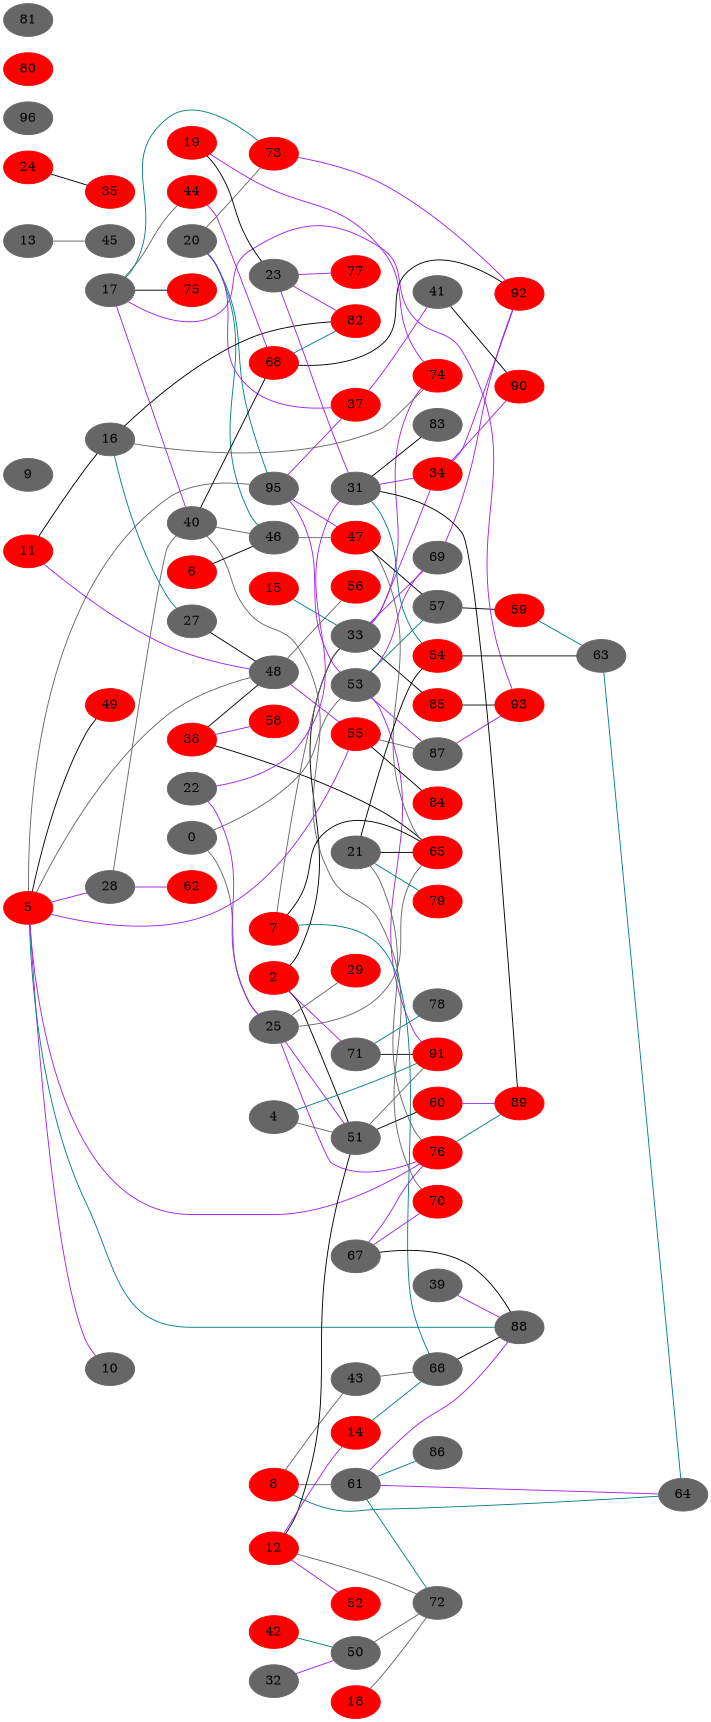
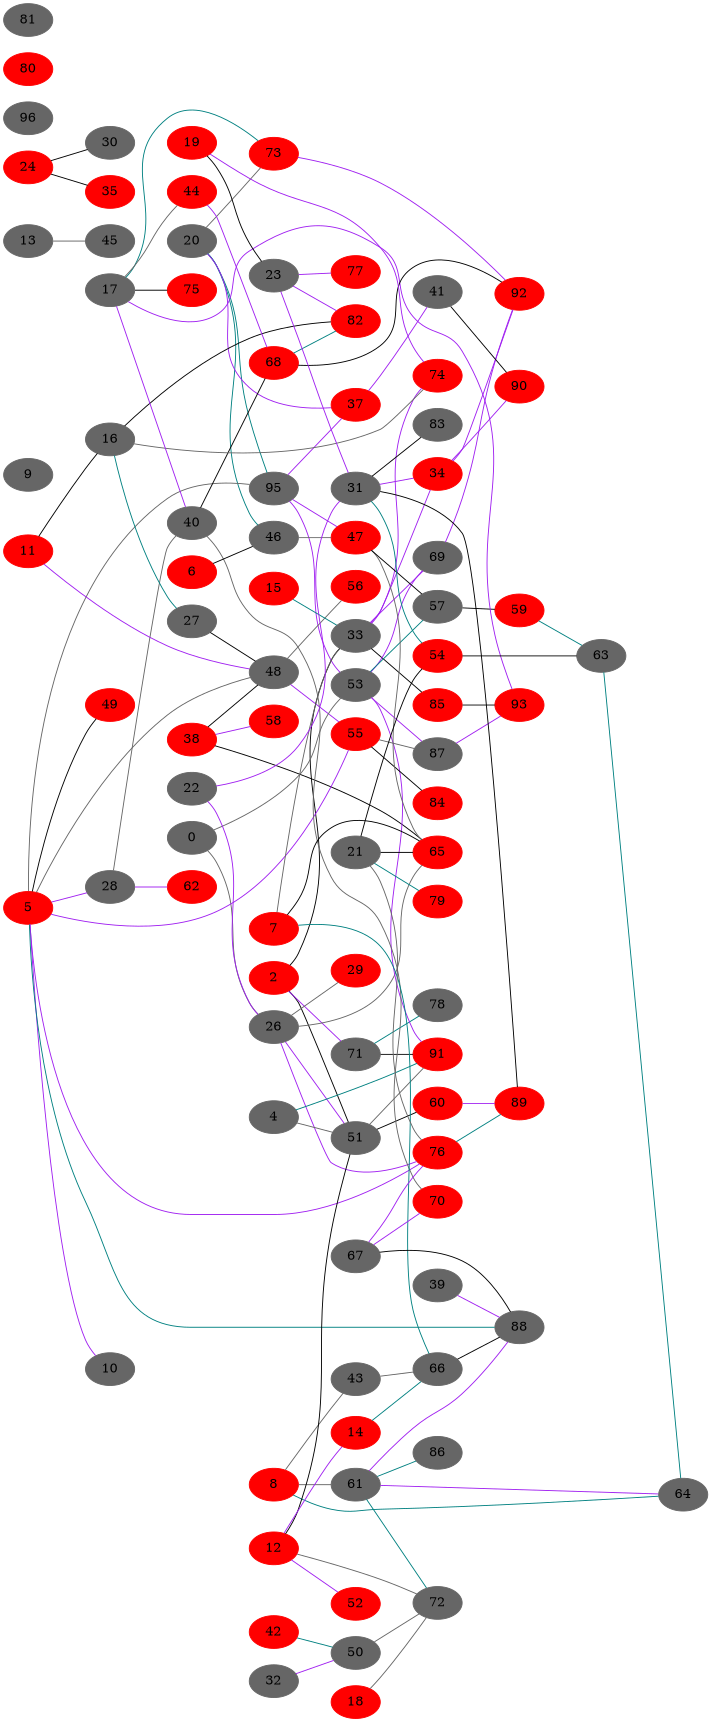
none -> (110, 143)
(233, 530) -> none
(274, 1027) -> (274, 1027)
